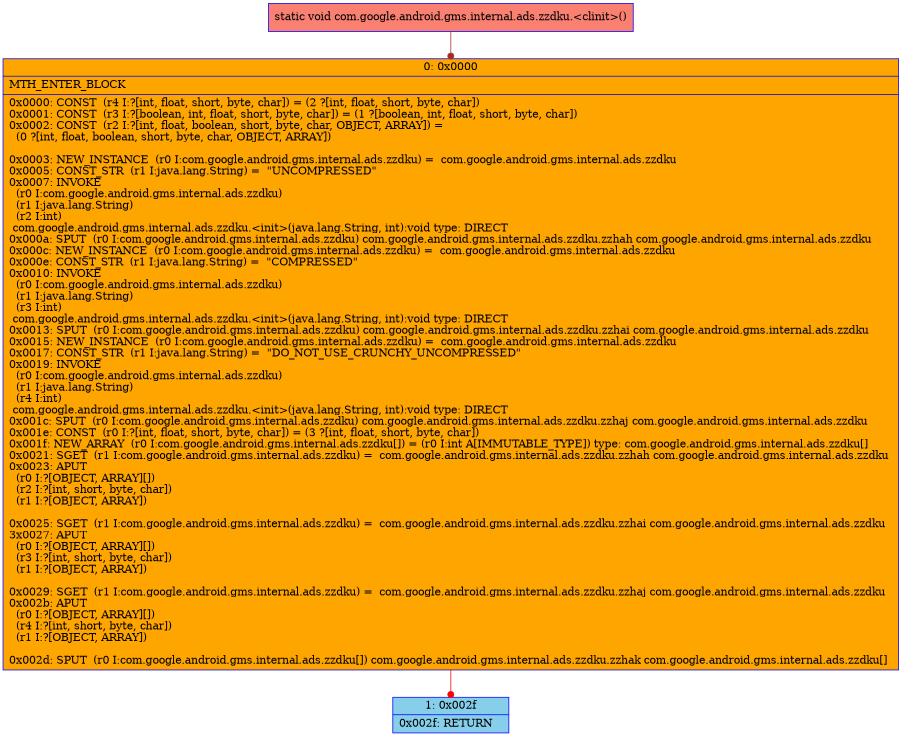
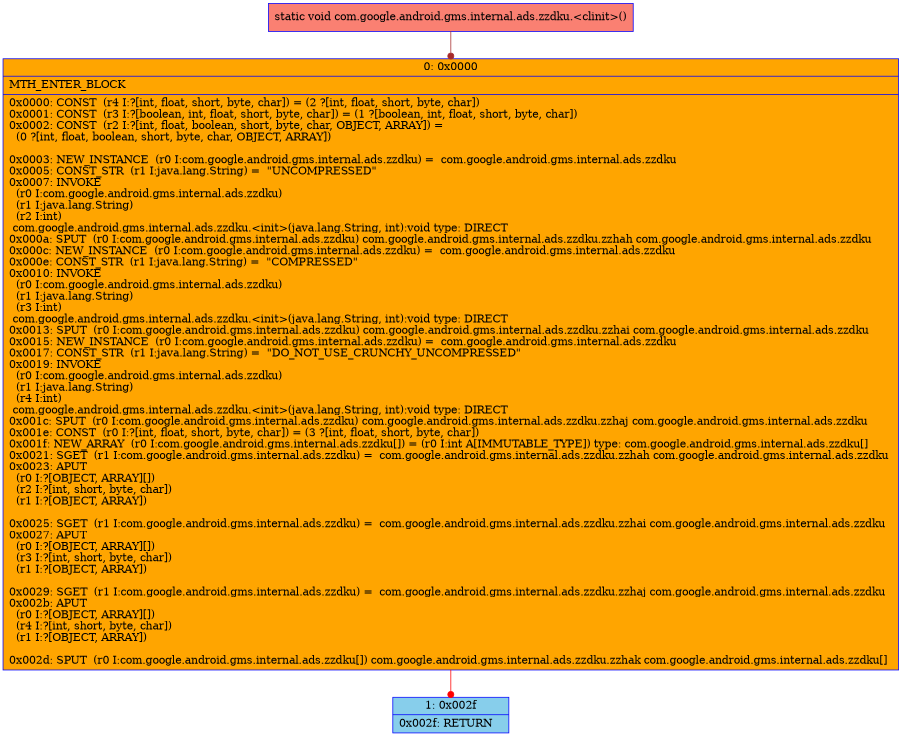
(52, 535) -> (52, 535)
